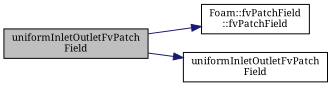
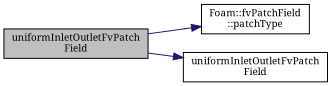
(255, 19) -> (255, 19)
